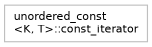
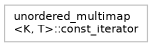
(76, 23) -> (76, 23)
